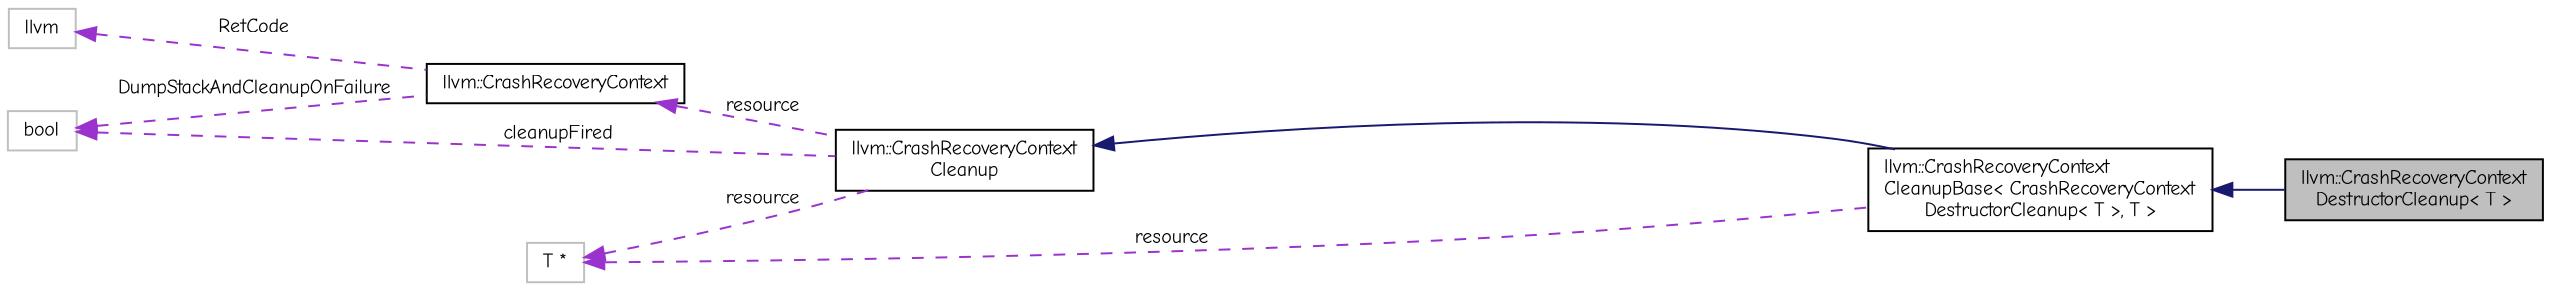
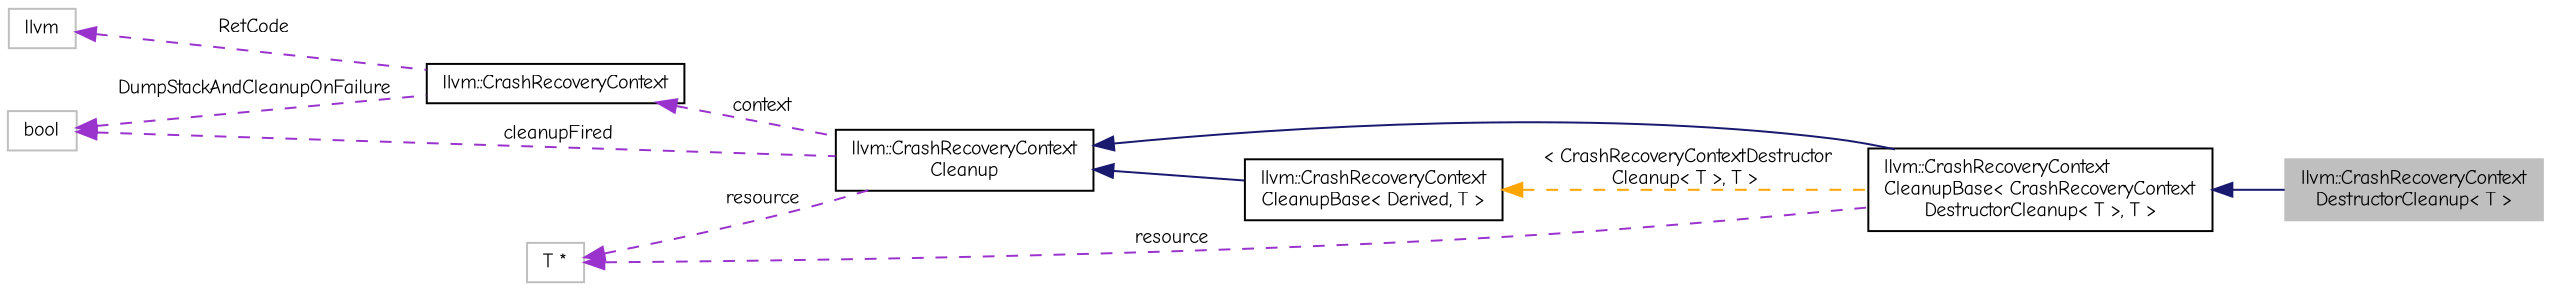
(760, 106) -> (760, 106)
none -> (1374, 190)
(2414, 190) -> (2414, 190)
